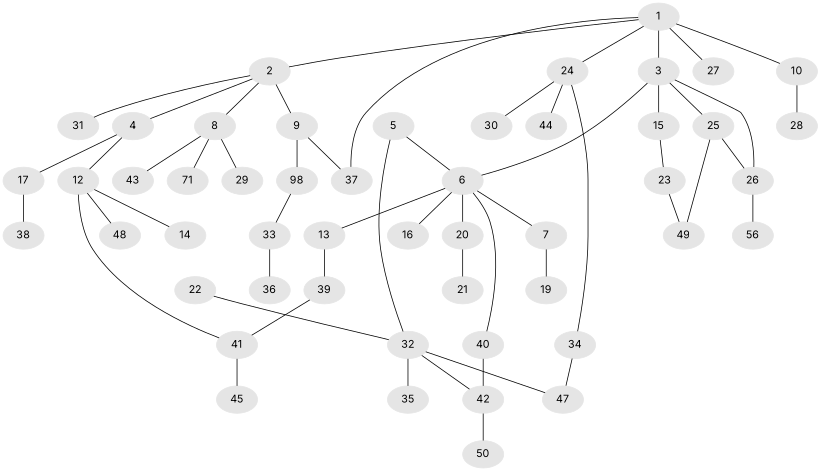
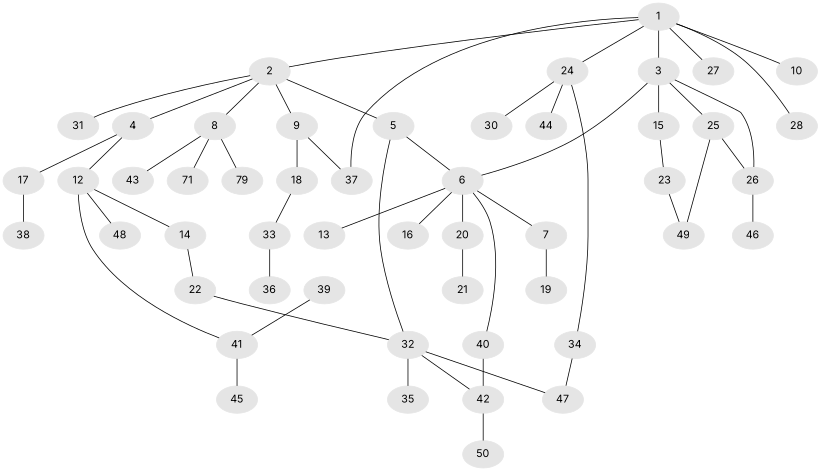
none -> (332, 99)
(797, 99) -> (741, 58)
(242, 181) -> (242, 181)
(297, 181) -> (297, 181)
(753, 236) -> (753, 236)
none -> (190, 263)
(324, 263) -> none
